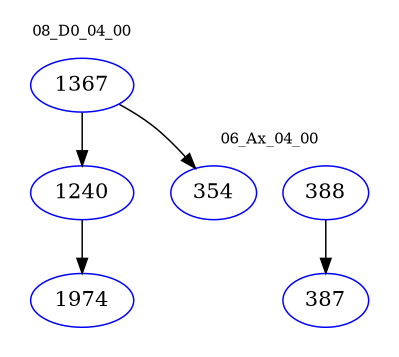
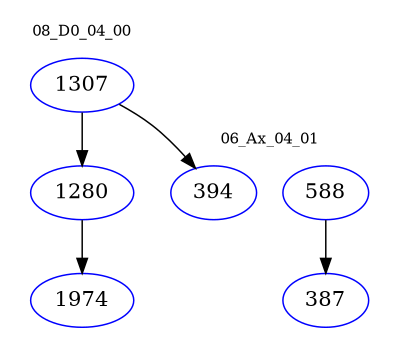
(82, 85) -> (82, 85)
(270, 140) -> (270, 140)
(82, 193) -> (82, 193)
(214, 193) -> (214, 193)
(326, 193) -> (326, 193)
